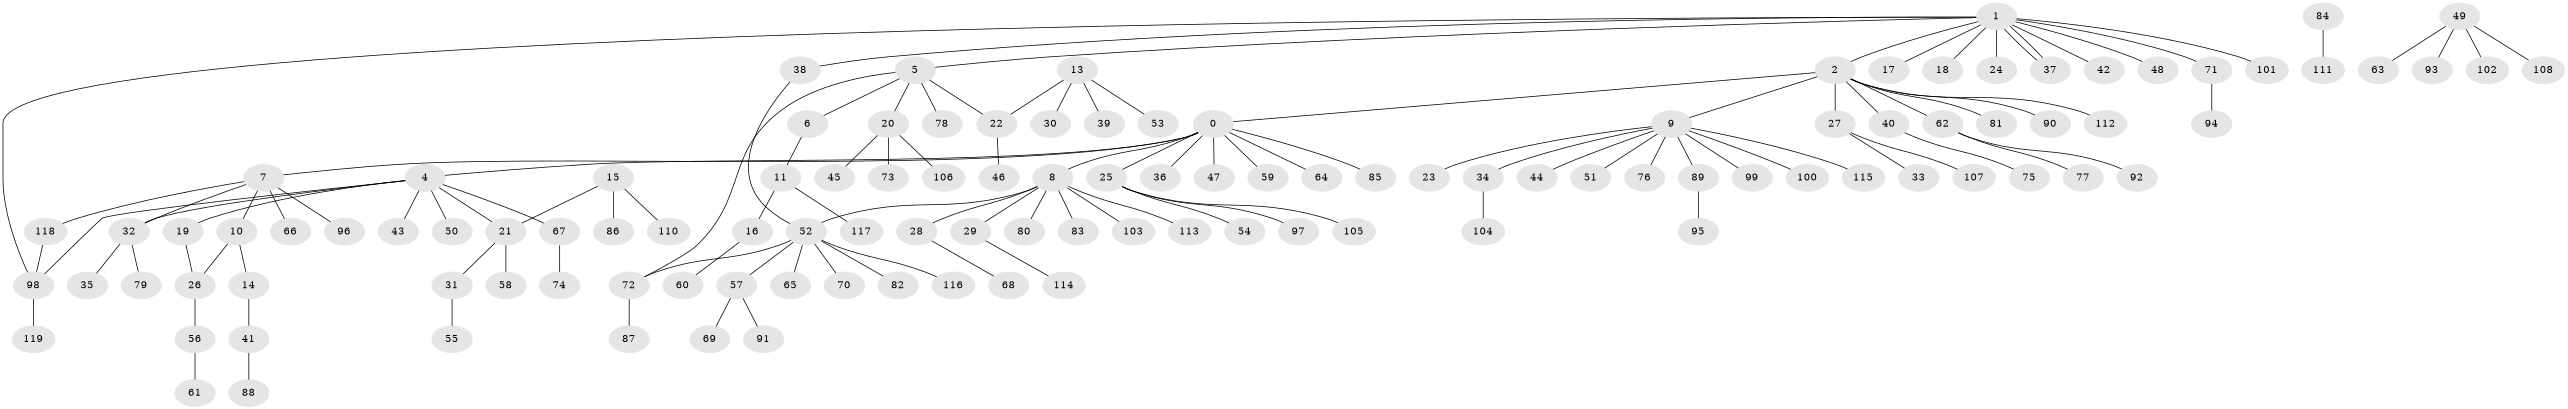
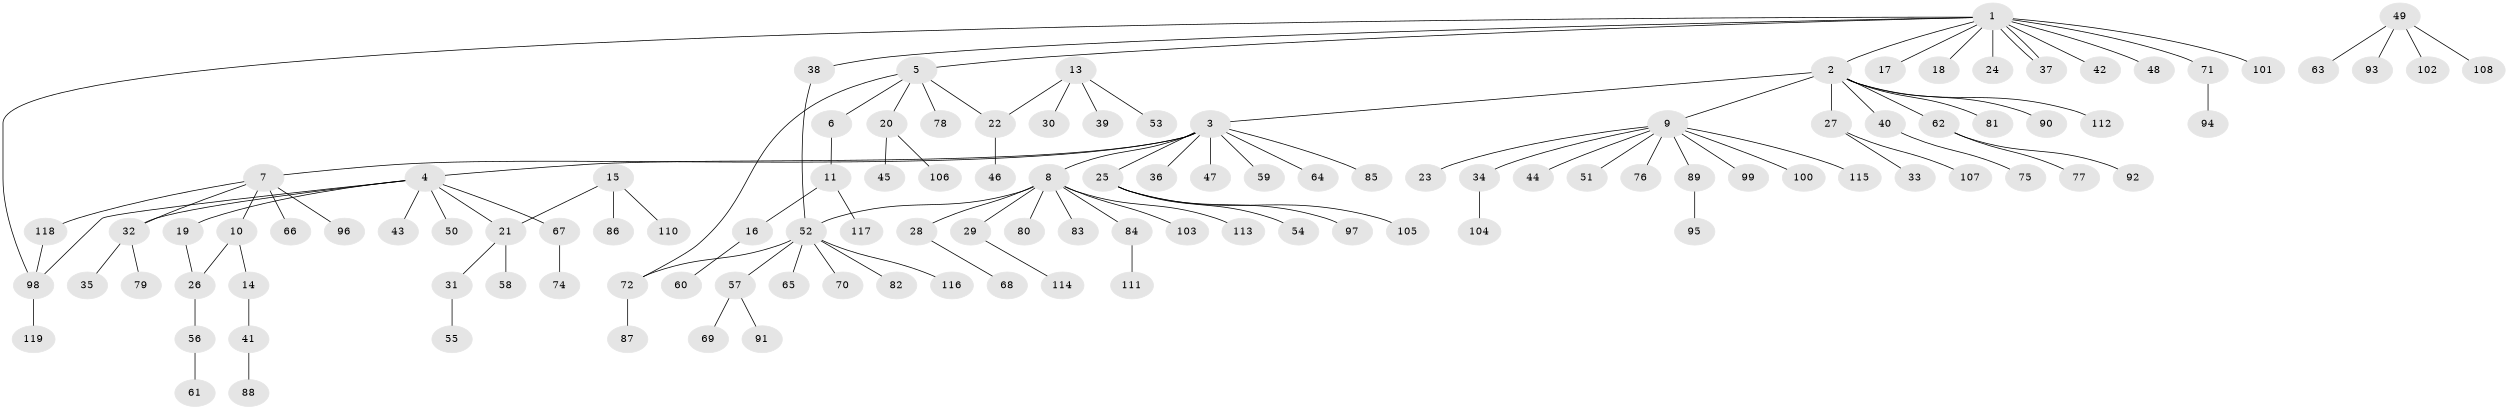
(1213, 124) -> (1210, 124)
(888, 178) -> none
none -> (1091, 205)
